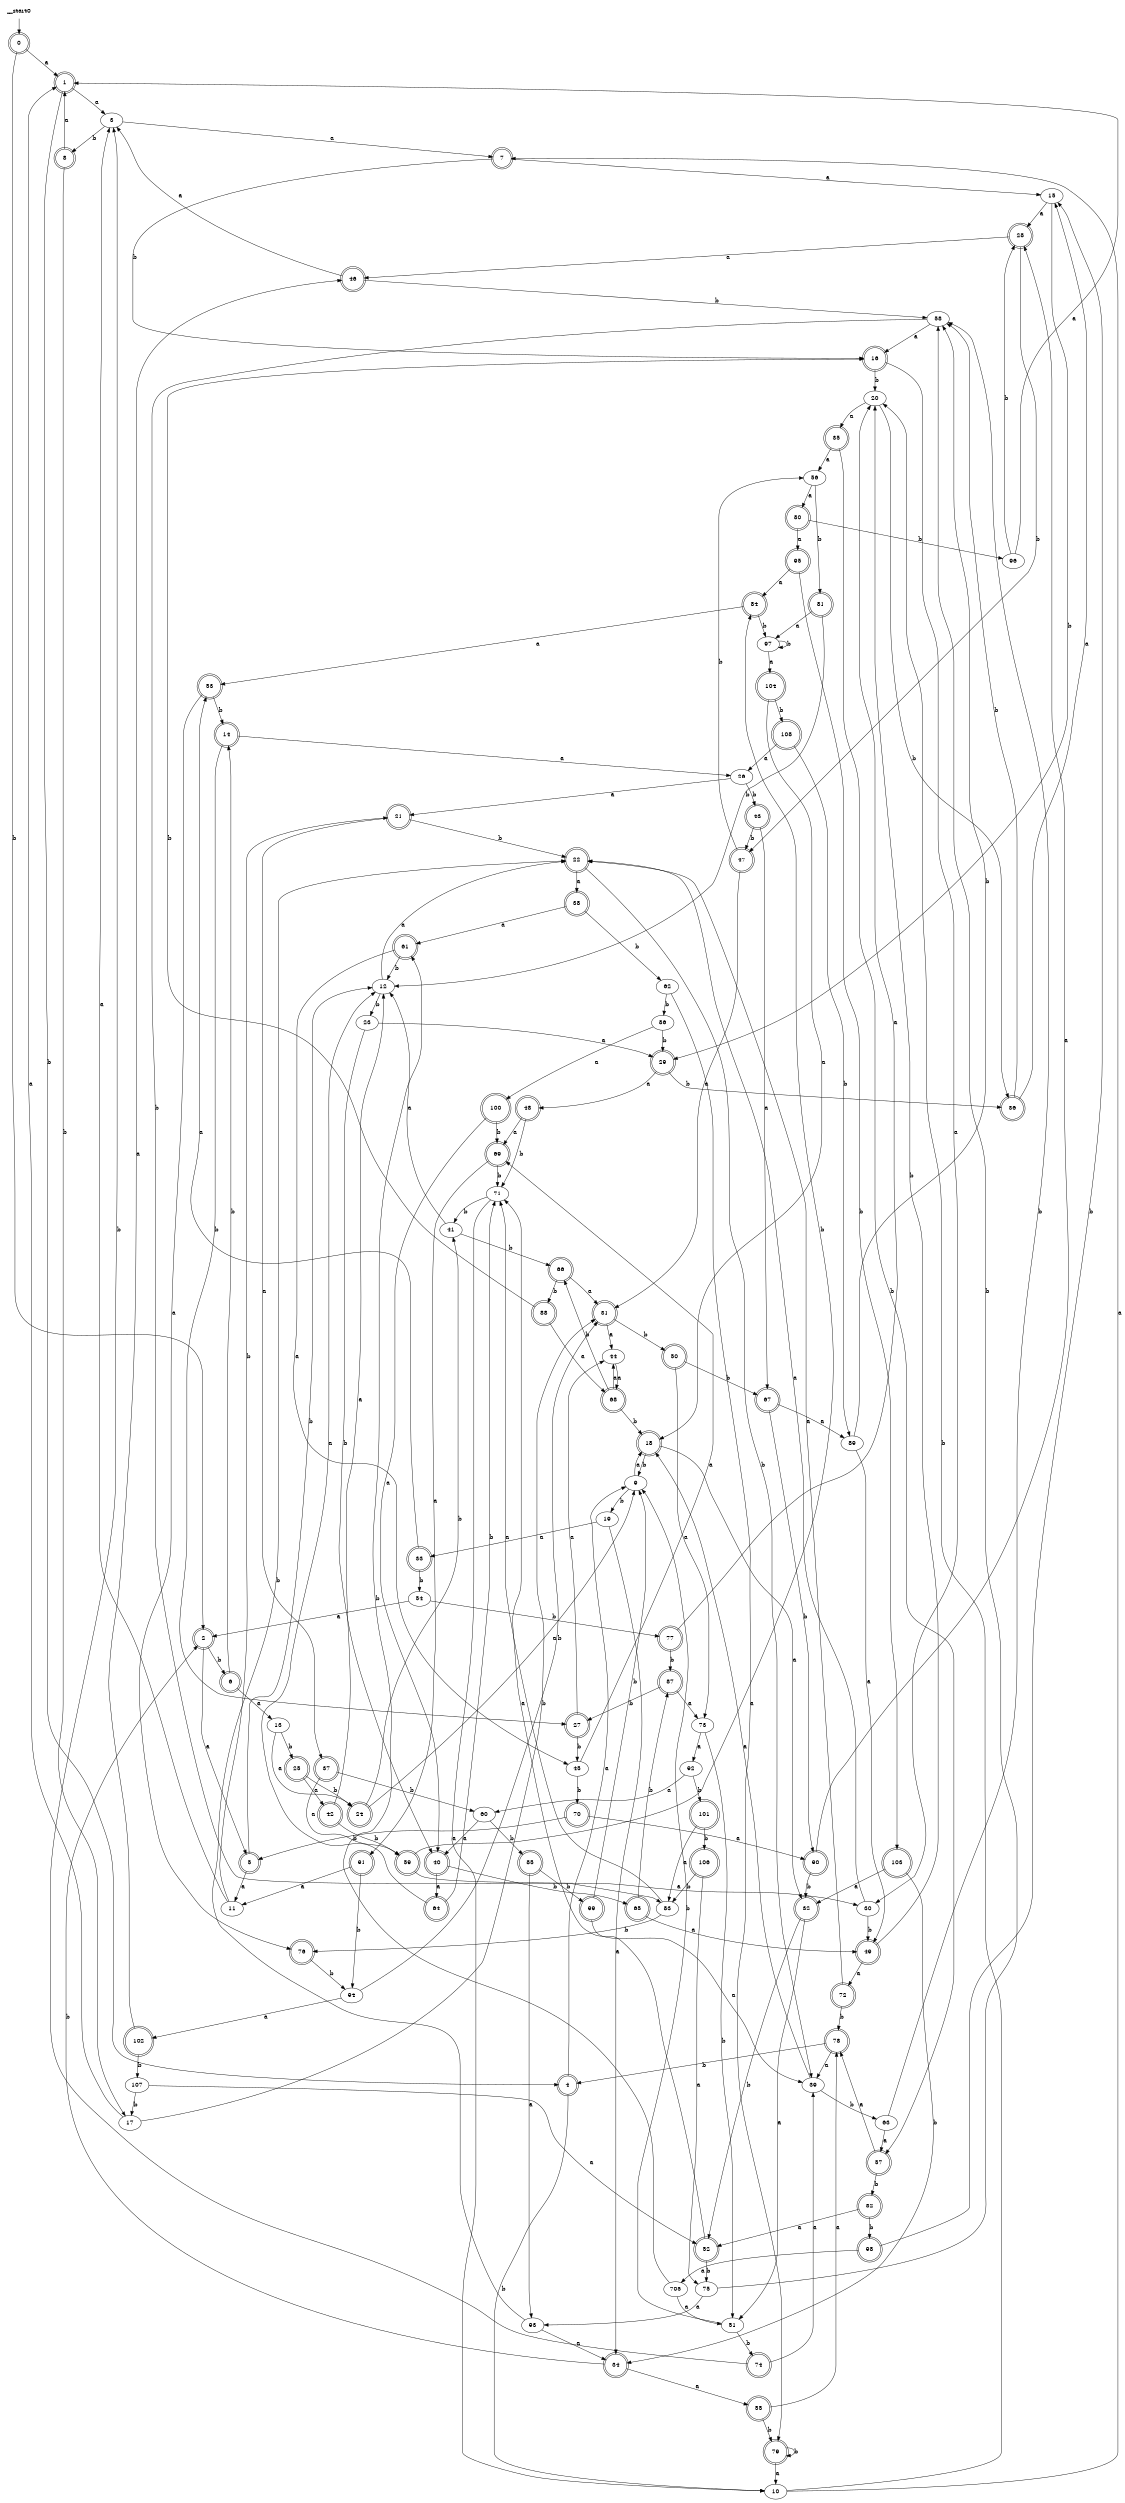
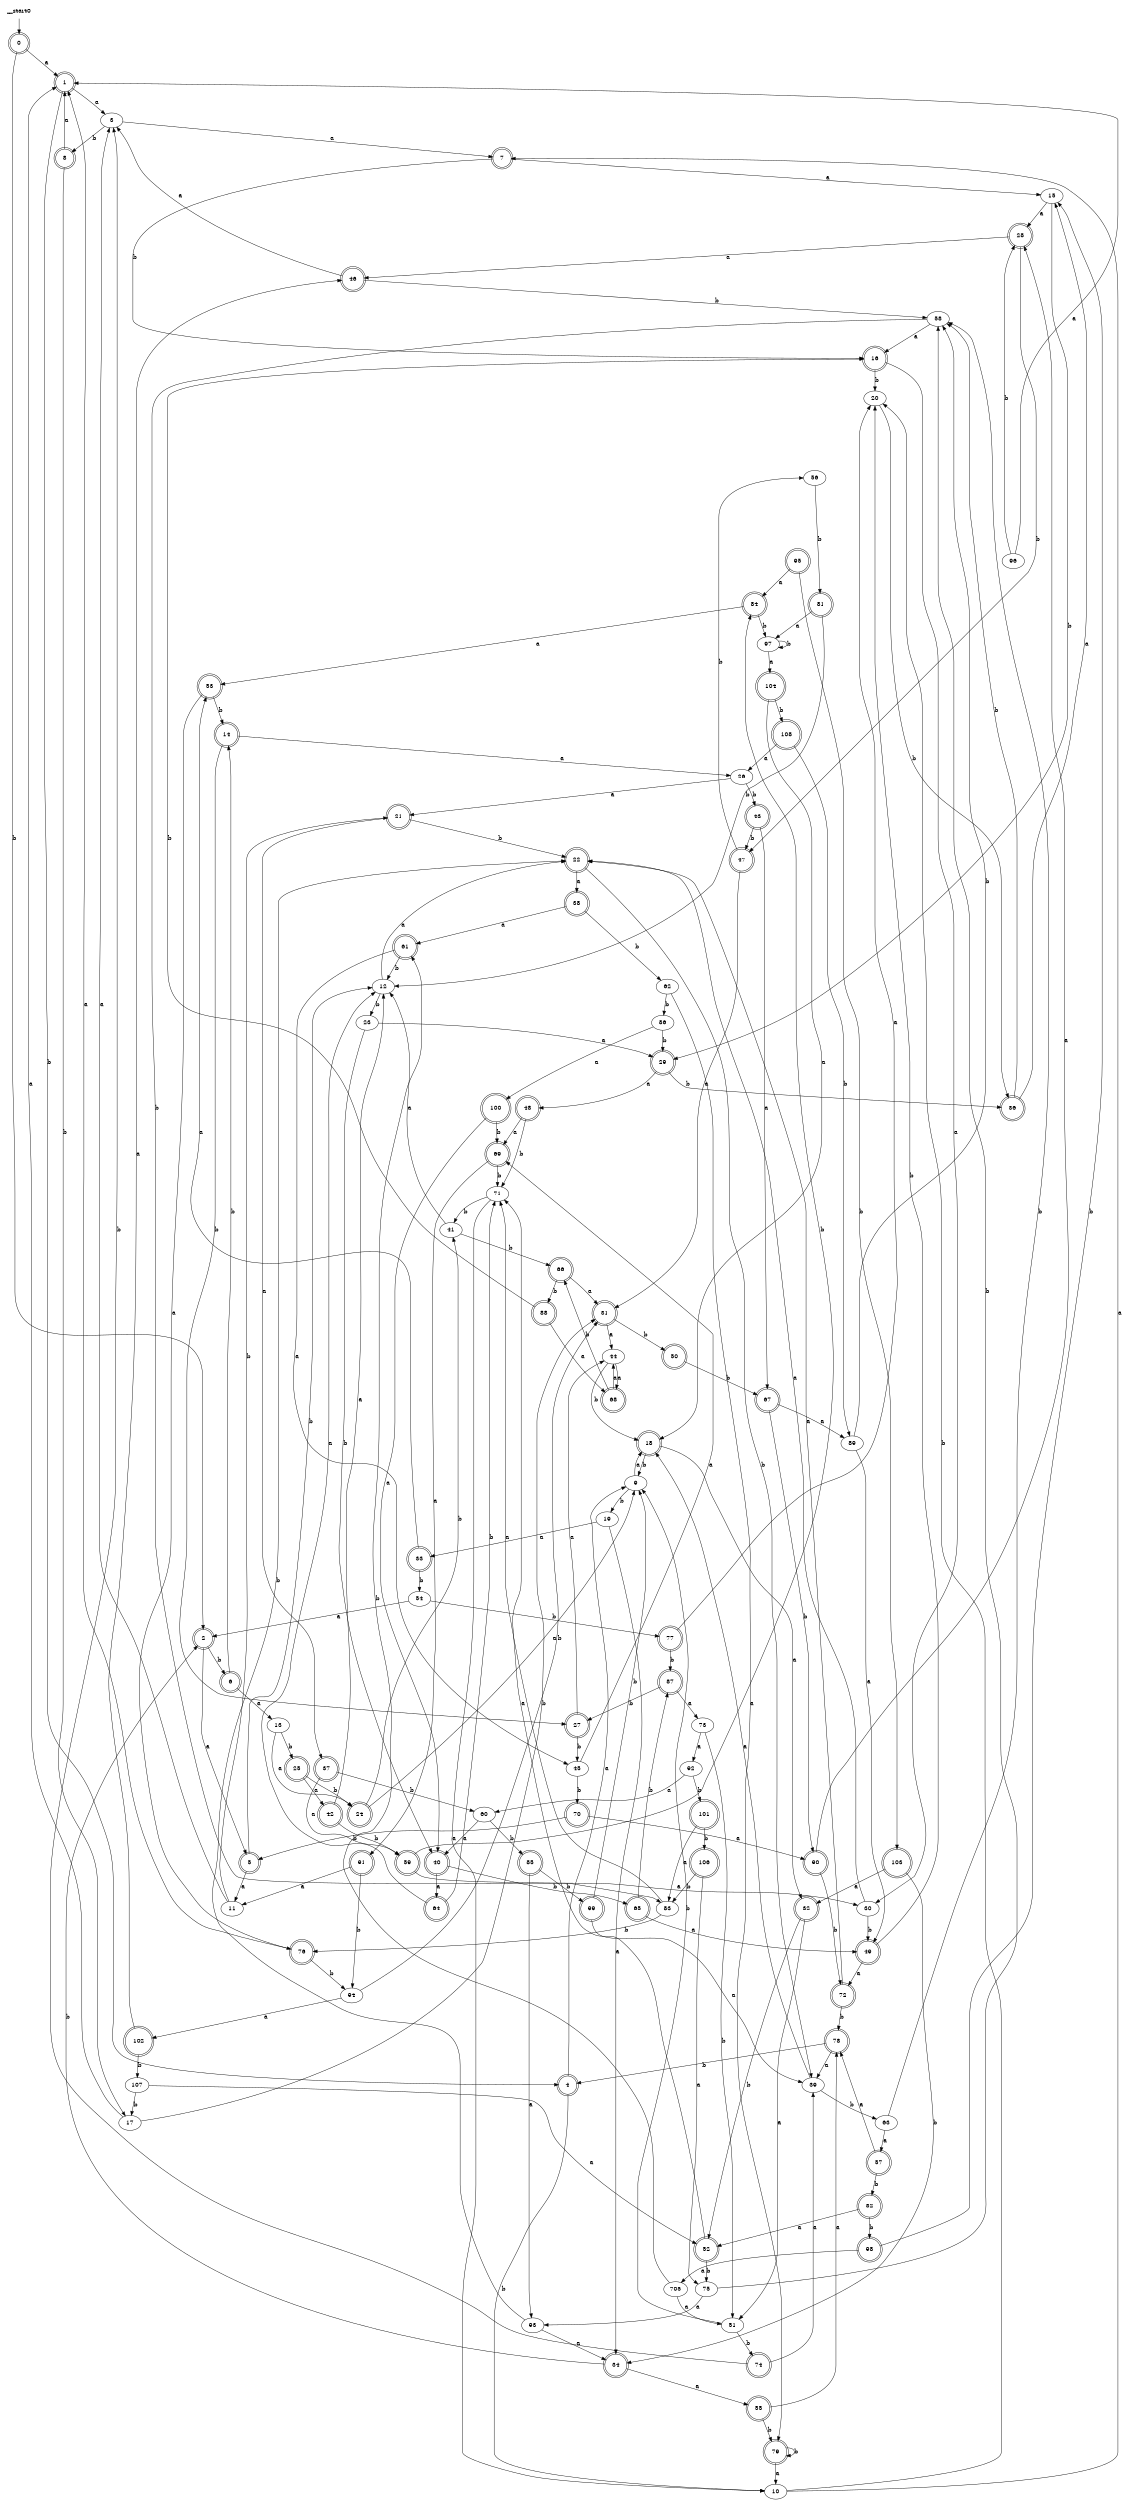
(836, 438) -> none
(798, 518) -> none
none -> (84, 1069)
(630, 1420) -> (594, 1410)
(685, 1543) -> none
(807, 1883) -> (833, 1926)
